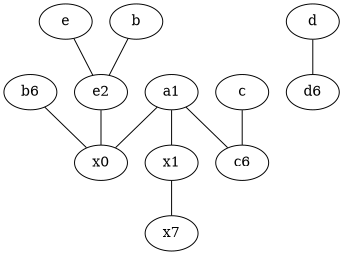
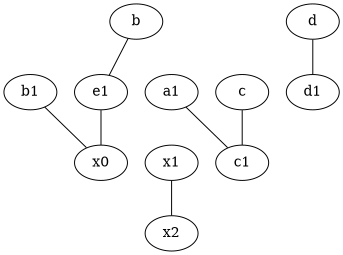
(66, 22) -> none
(30, 92) -> (30, 92)
(101, 92) -> (101, 92)
(313, 92) -> (313, 92)
(136, 127) -> none
(172, 128) -> none
(242, 163) -> (242, 163)
(172, 233) -> (172, 233)
